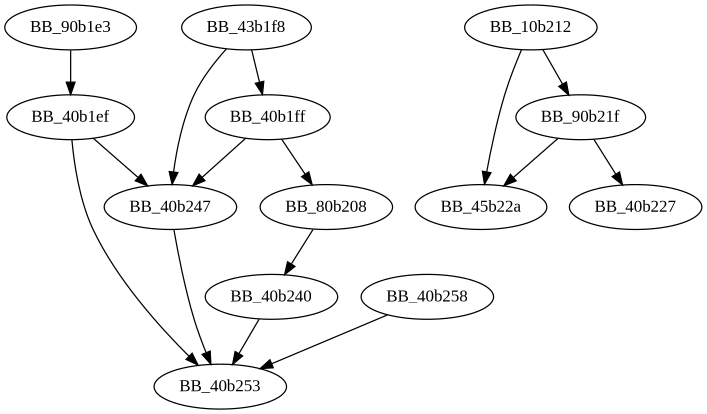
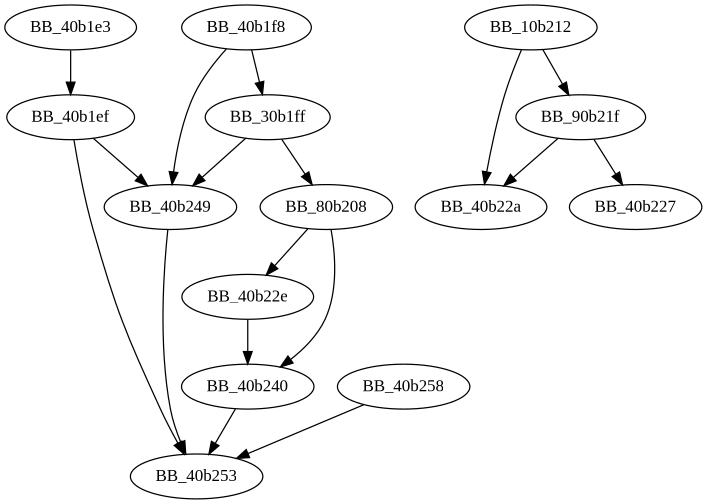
(71, 27) -> (71, 27)
(247, 27) -> (247, 27)
(268, 117) -> (268, 117)
(170, 207) -> (170, 207)
(481, 207) -> (481, 207)
none -> (248, 297)
